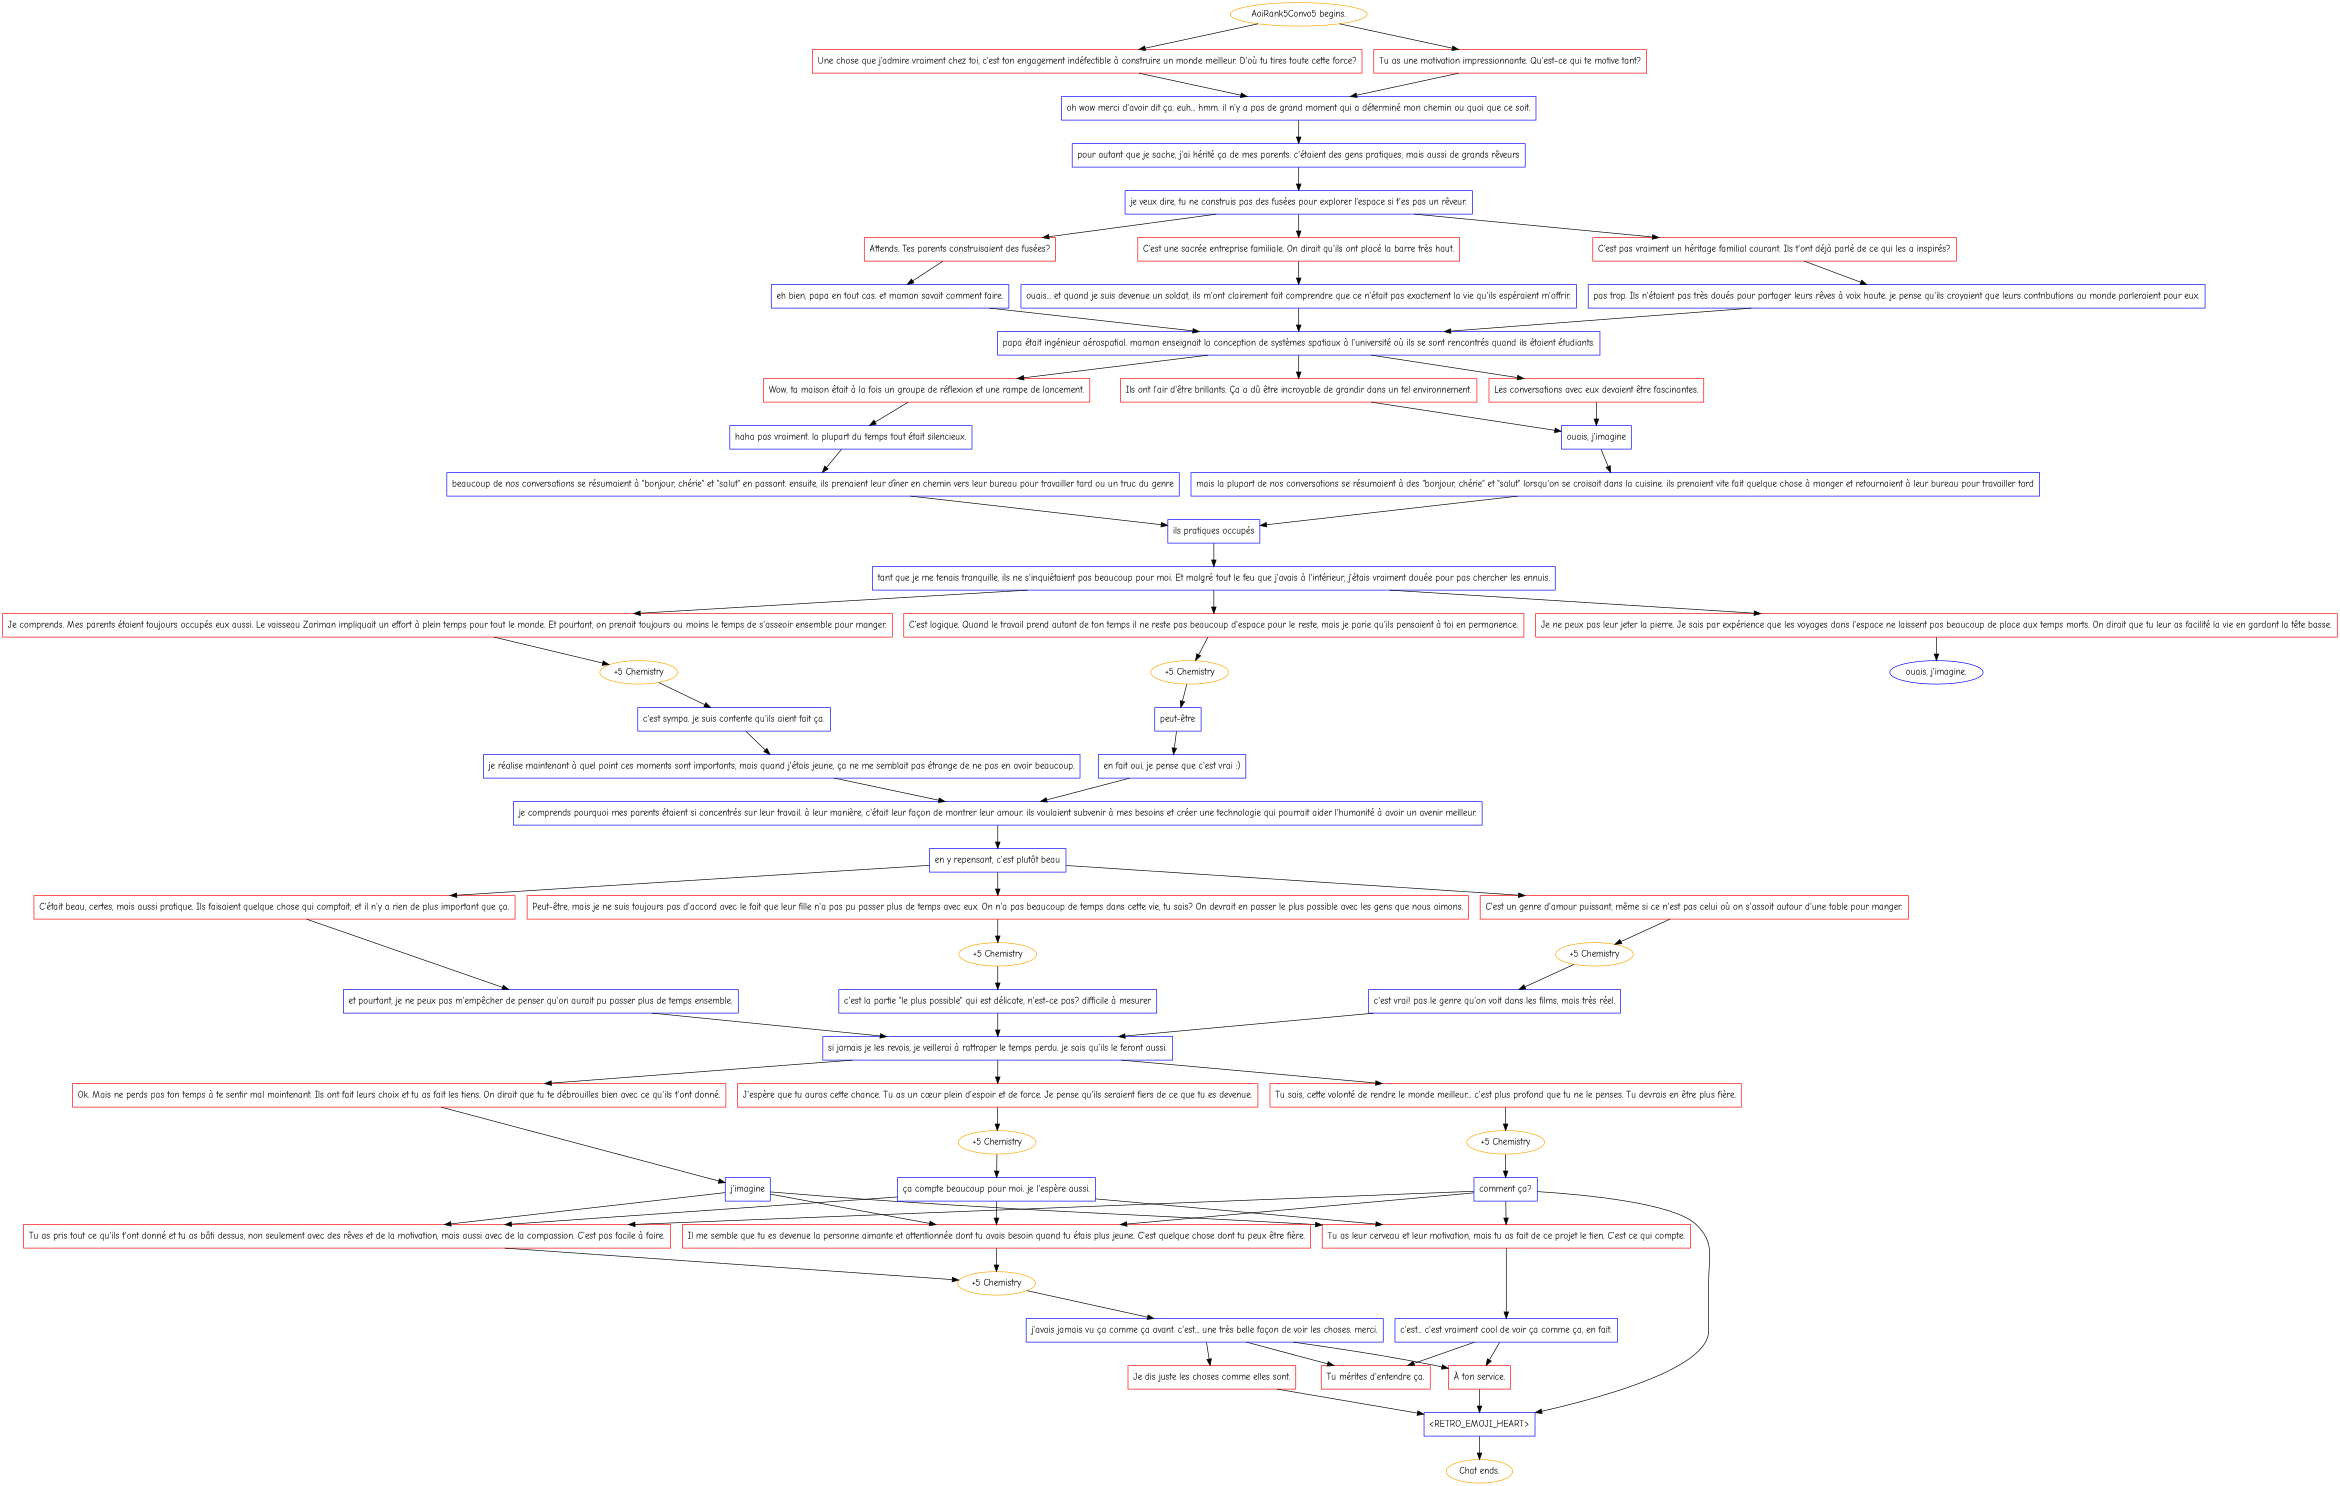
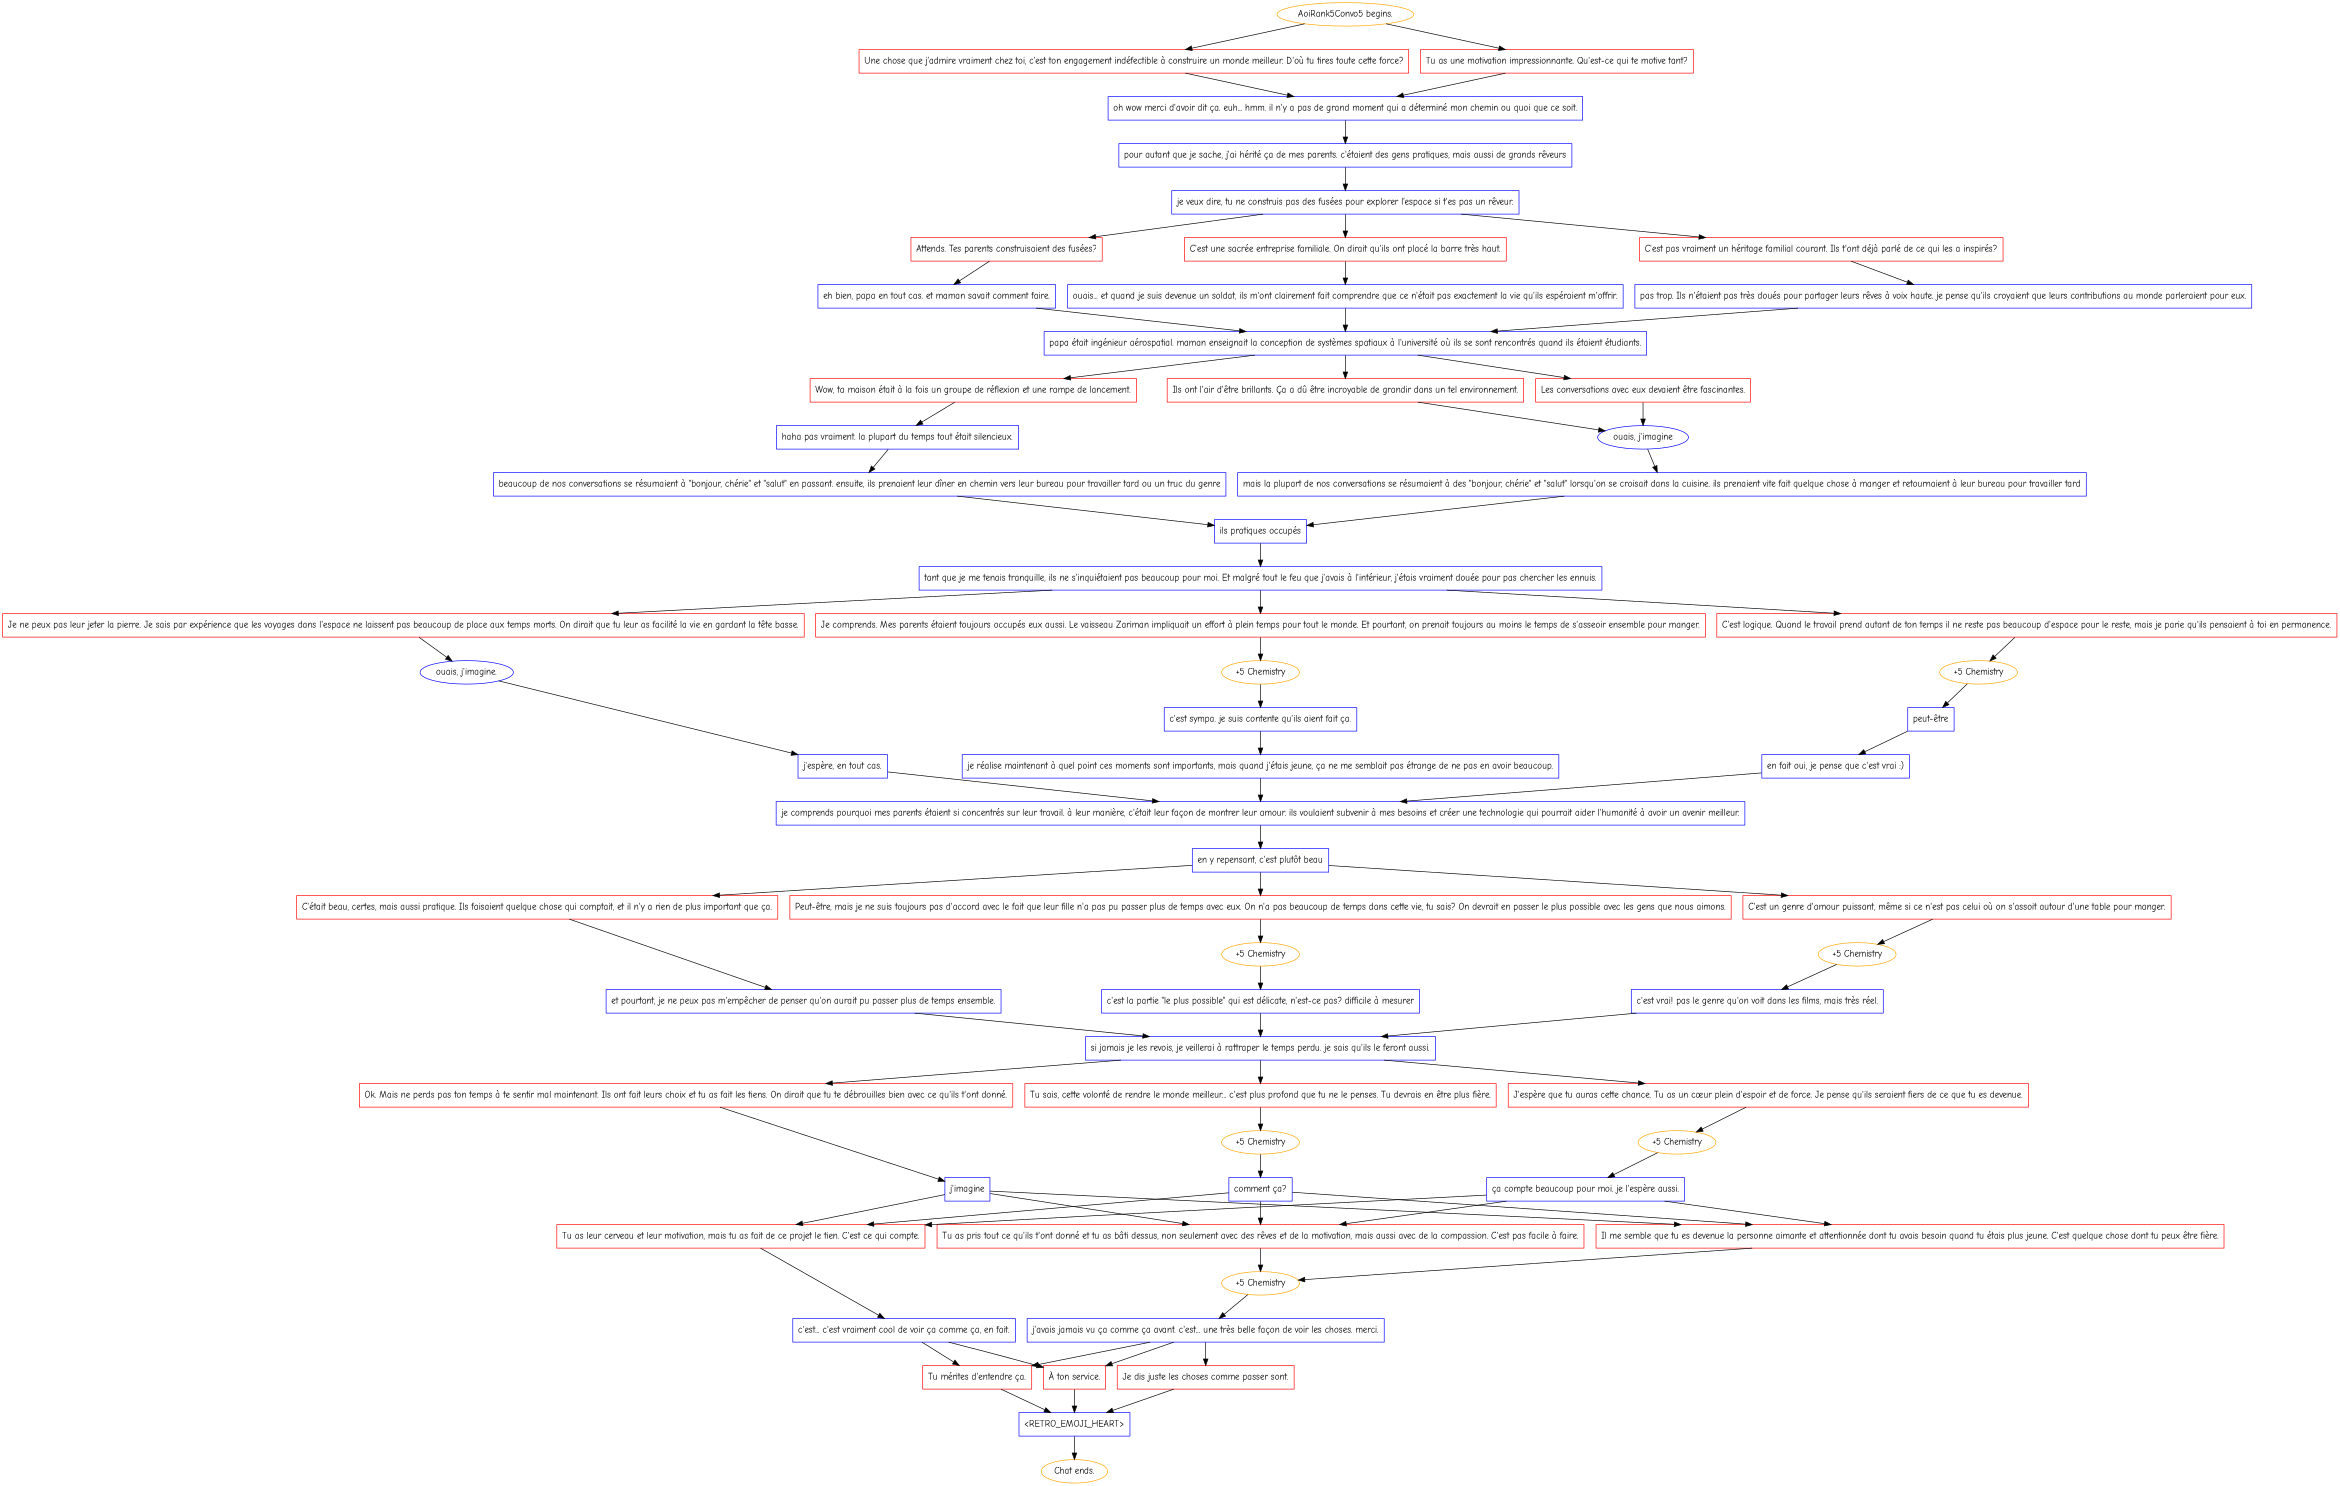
(1596, 437) -> (1643, 437)
none -> (843, 766)
(1709, 1290) -> (1023, 1399)
(1212, 1377) -> (1206, 1377)
